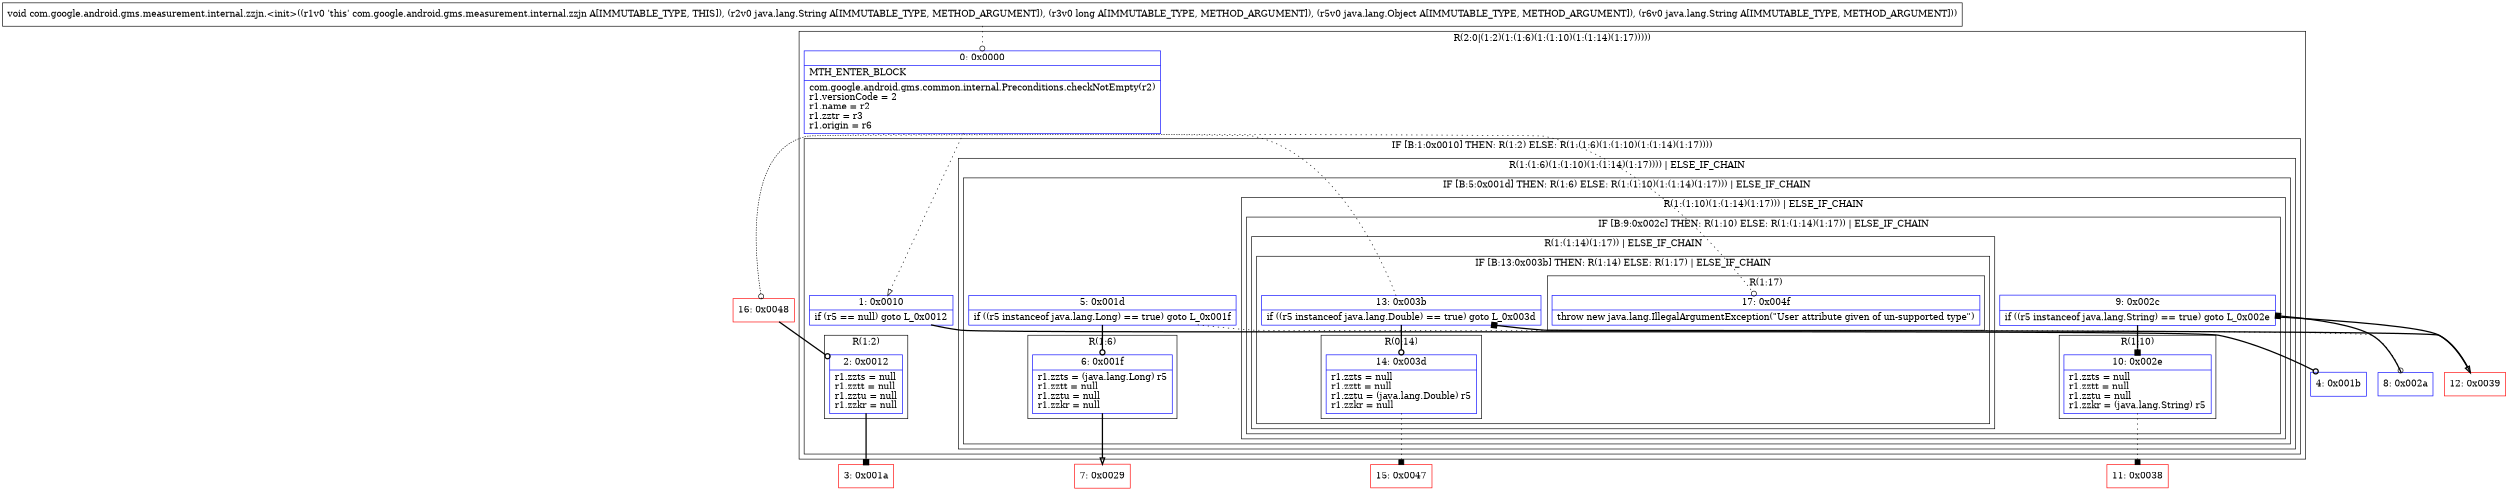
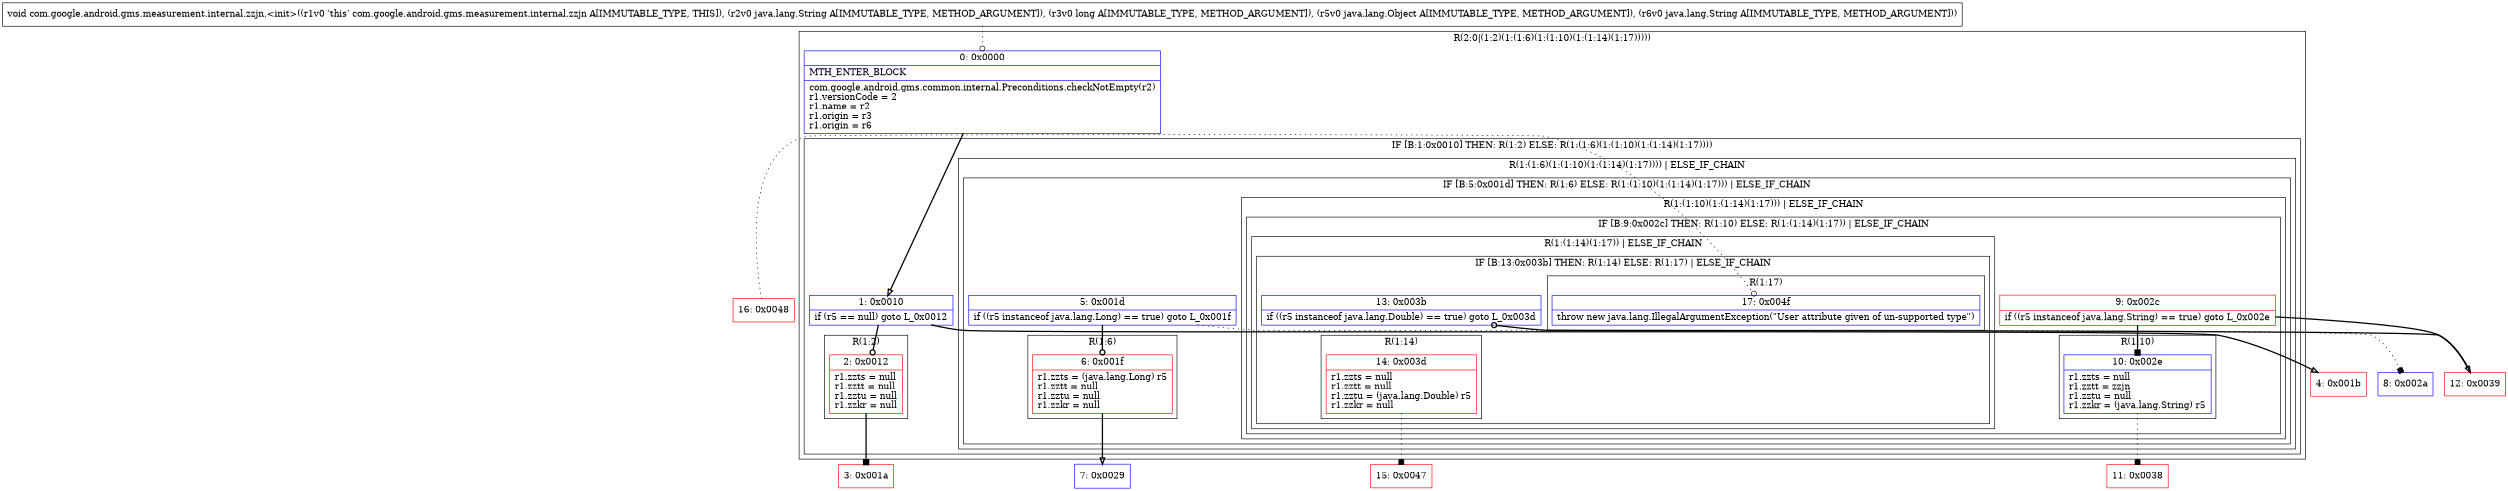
(836, 116) -> (841, 116)
(1052, 134) -> none
(927, 212) -> (927, 212)
(2138, 310) -> (2138, 310)
(2351, 327) -> none
(1807, 330) -> (1807, 330)
(1993, 331) -> (1993, 331)
(1625, 332) -> (1625, 332)
(795, 333) -> (875, 339)
(1401, 339) -> none
(1401, 343) -> (1401, 343)
(866, 384) -> (866, 384)
(1102, 384) -> (1102, 384)
(1401, 384) -> (1401, 384)
(2339, 384) -> (2339, 384)
(2099, 387) -> (2100, 387)
(1102, 476) -> (1102, 476)
